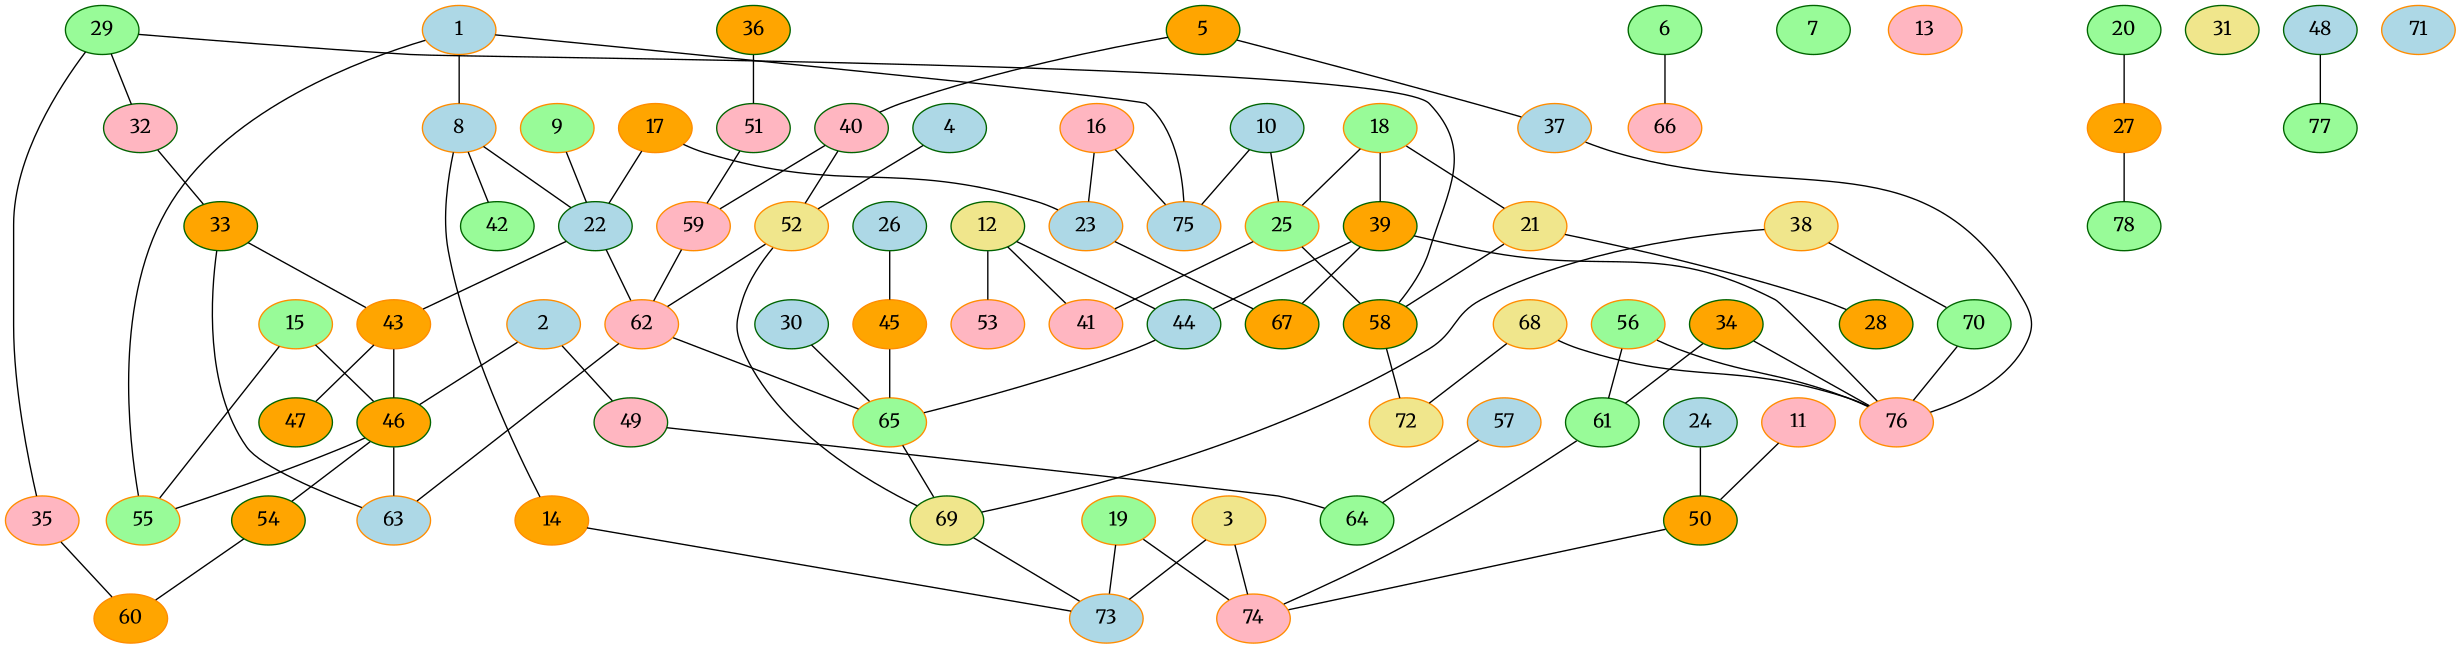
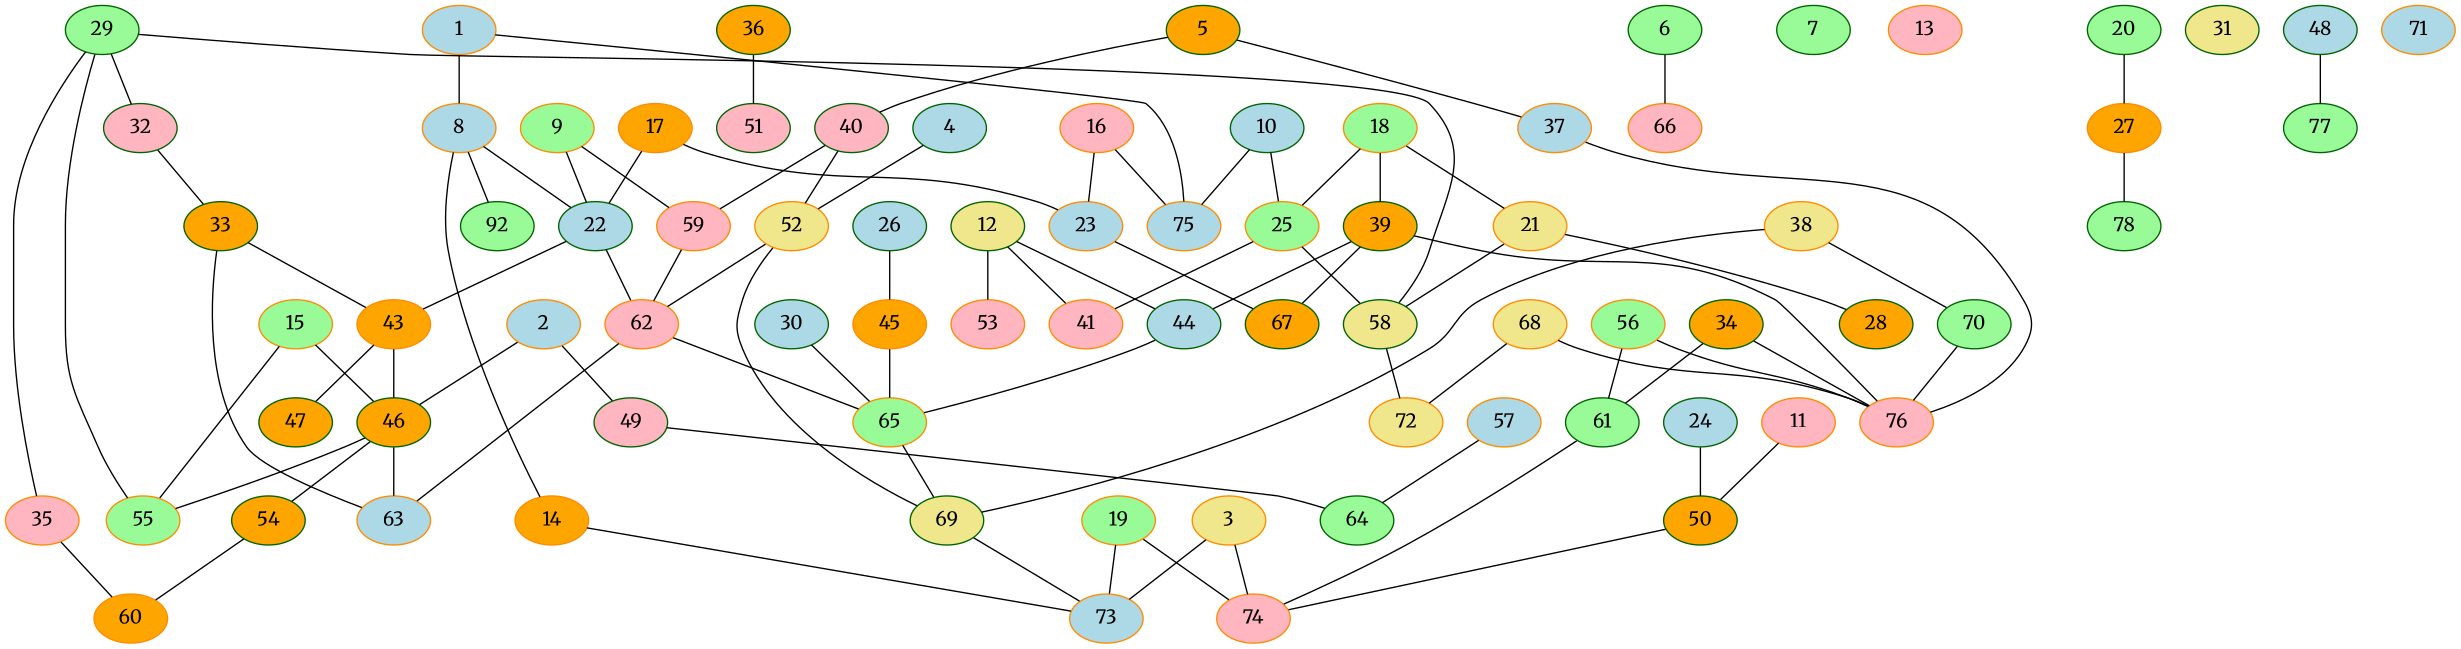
(723, 177) -> (617, 171)
(173, 200) -> (65, 281)
(497, 226) -> (497, 226)
(1380, 324) -> (1380, 324)
